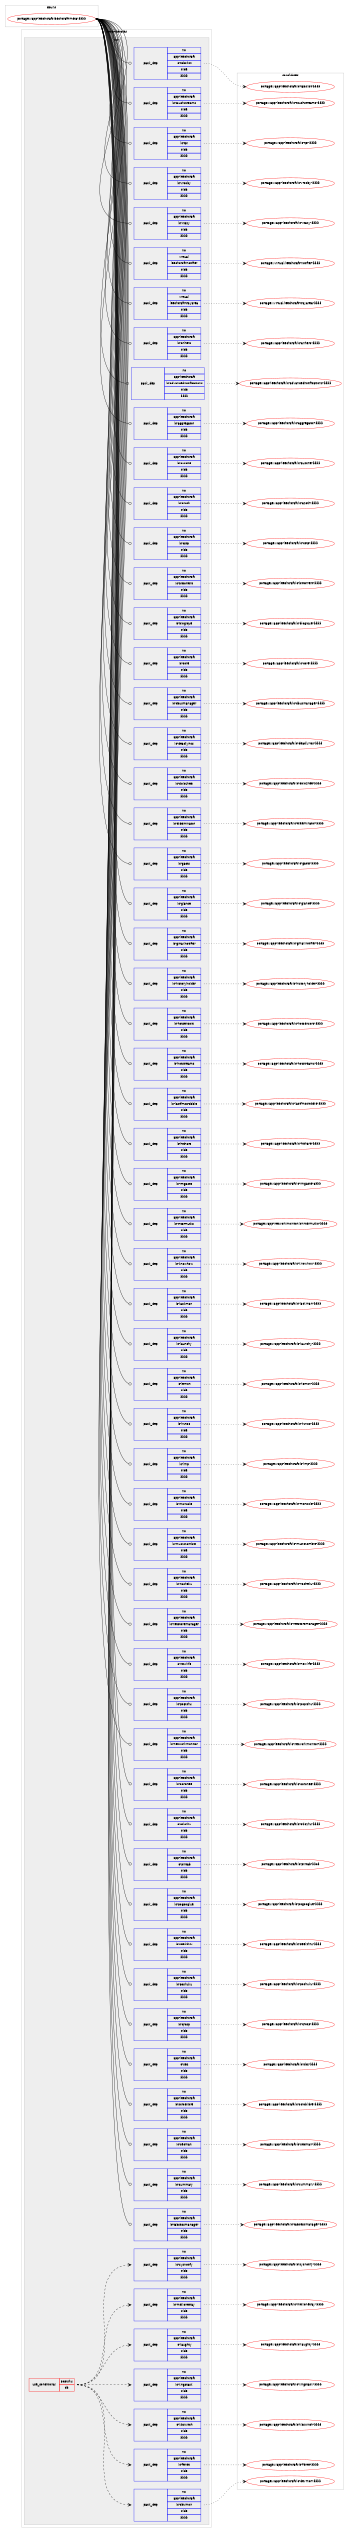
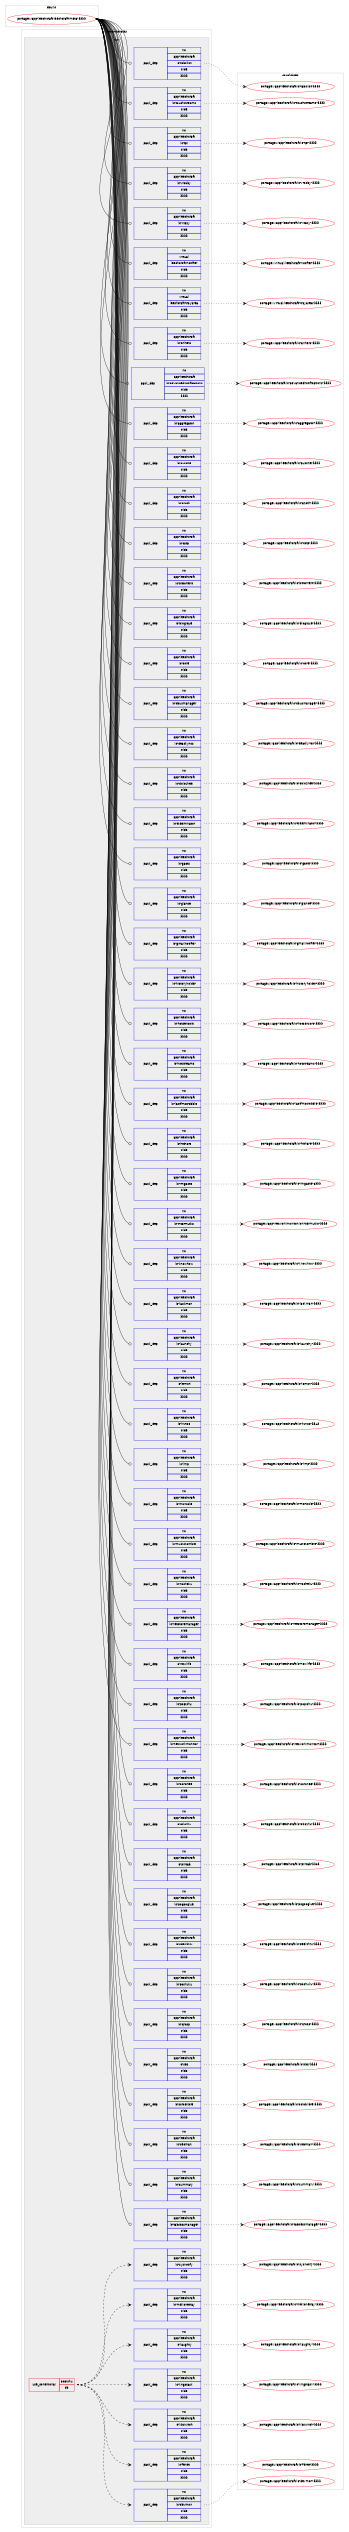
(290, 1424) -> (290, 1424)
